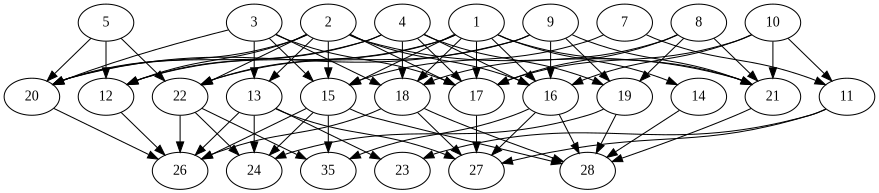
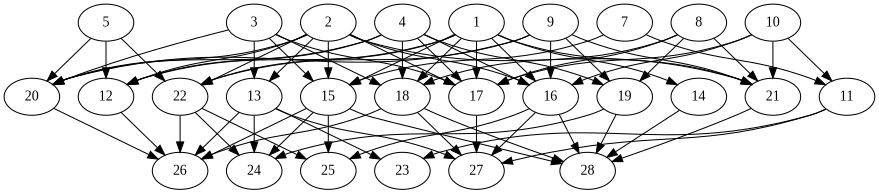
(328, 171) -> (328, 171)
